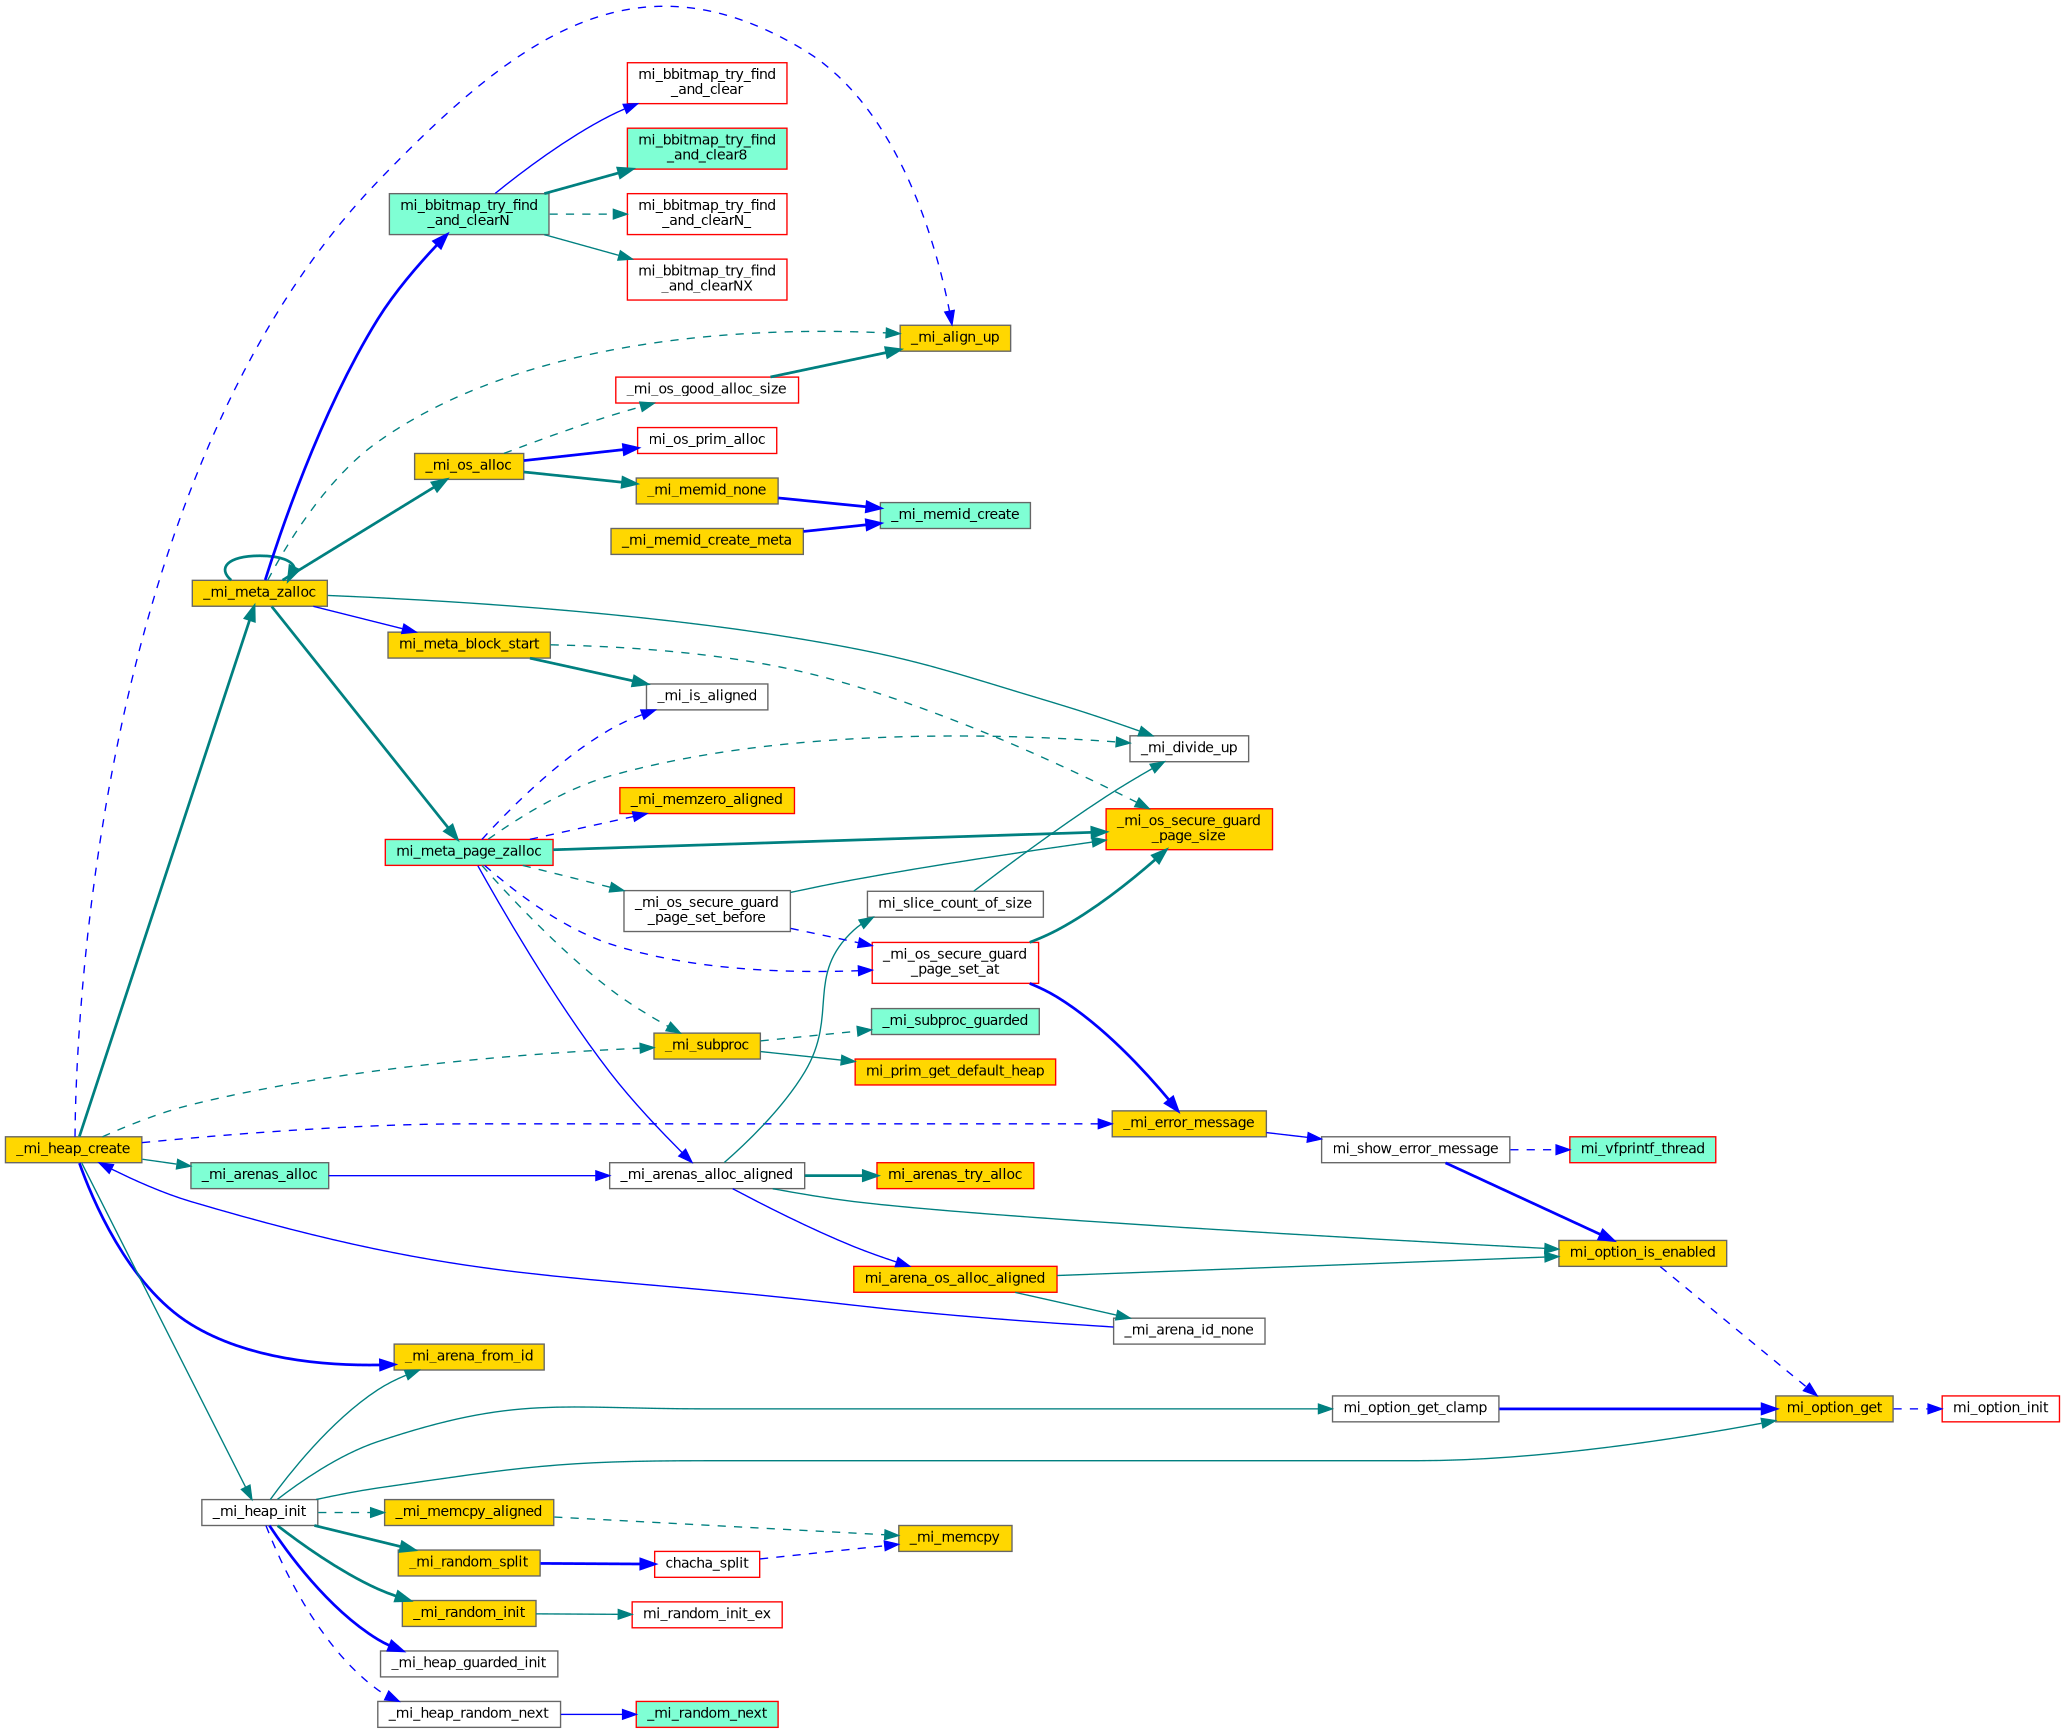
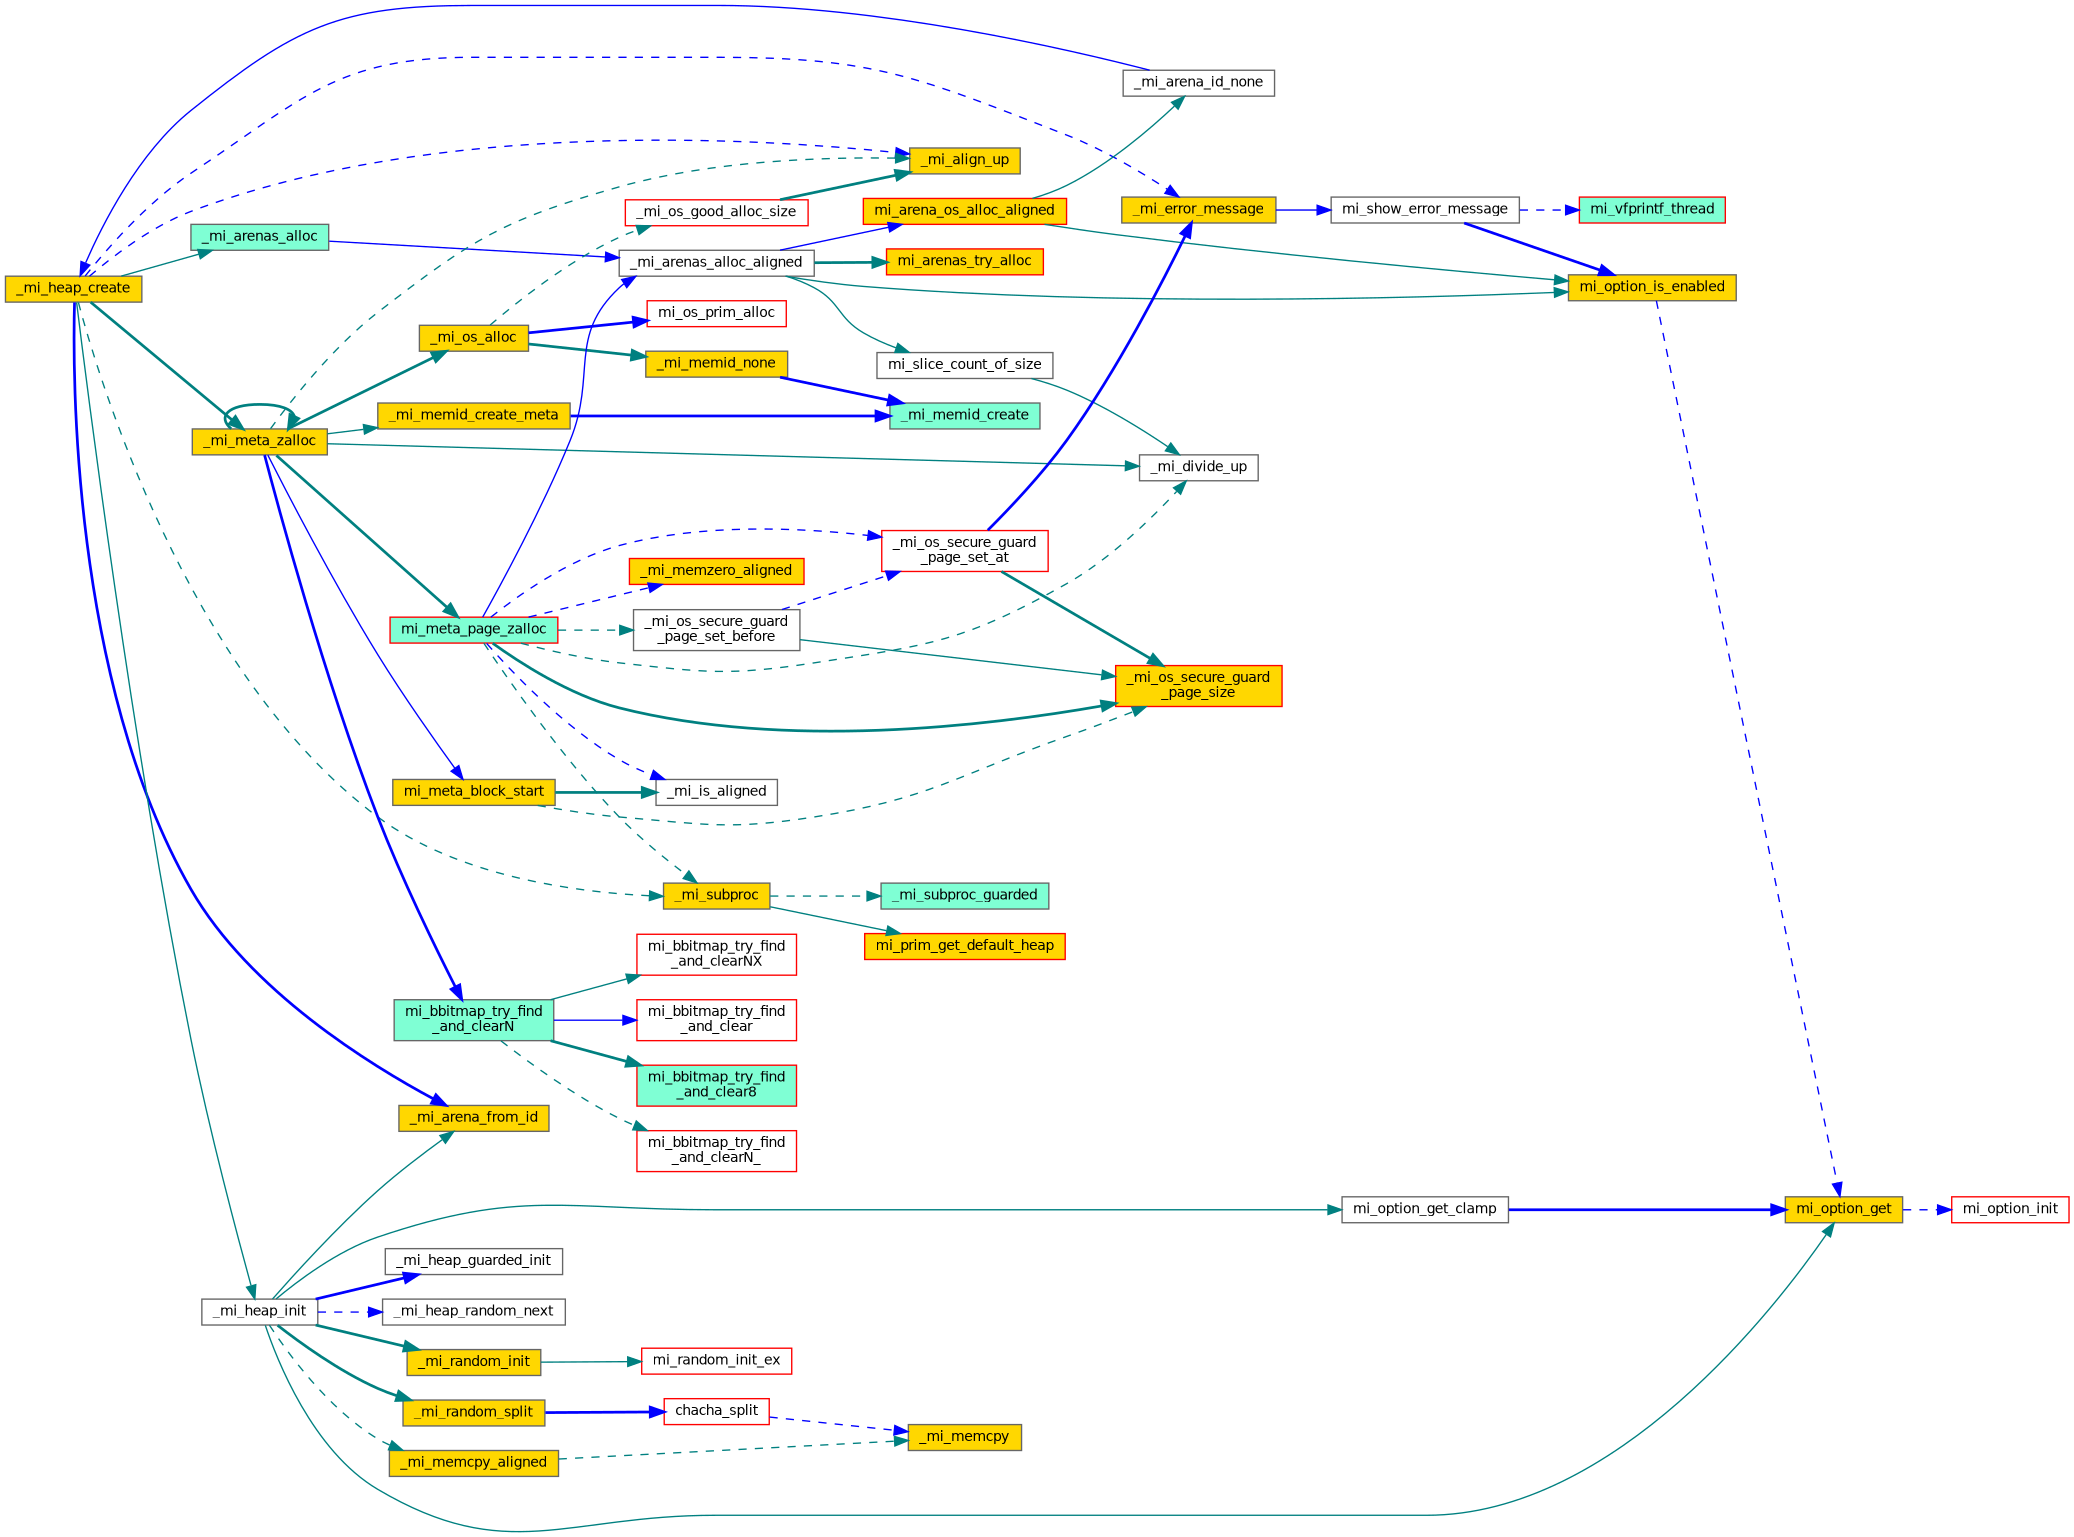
none -> (346, 432)
(707, 1714) -> none
